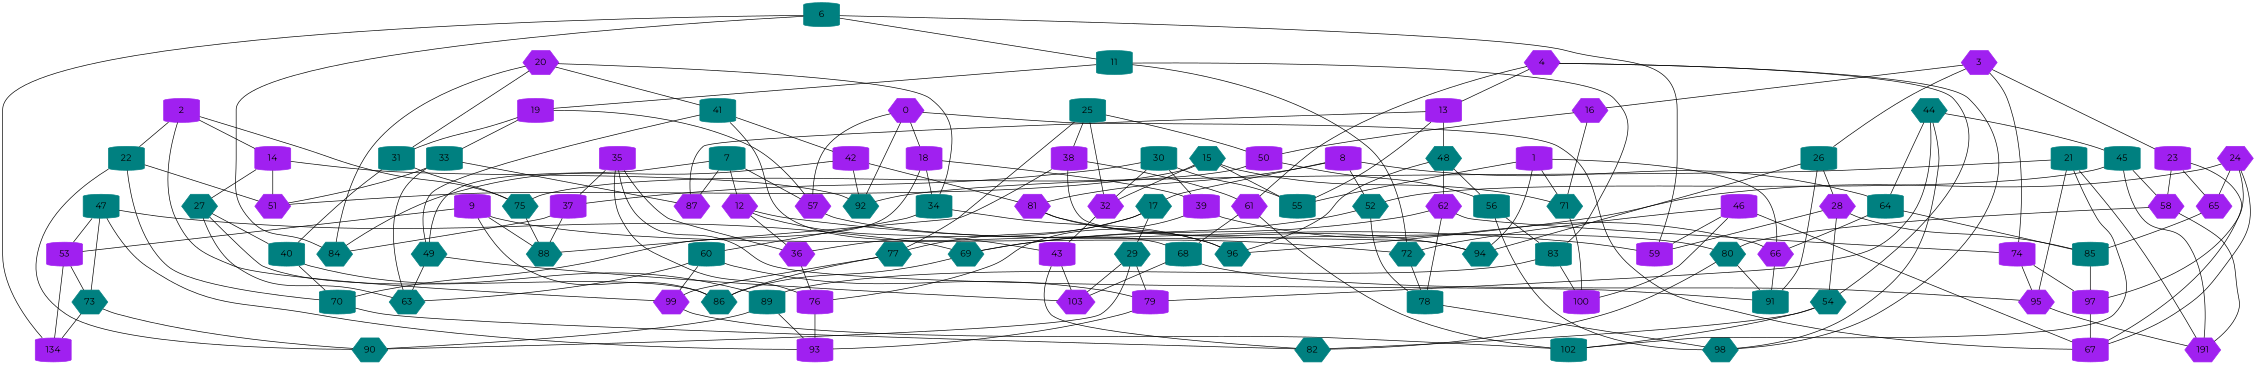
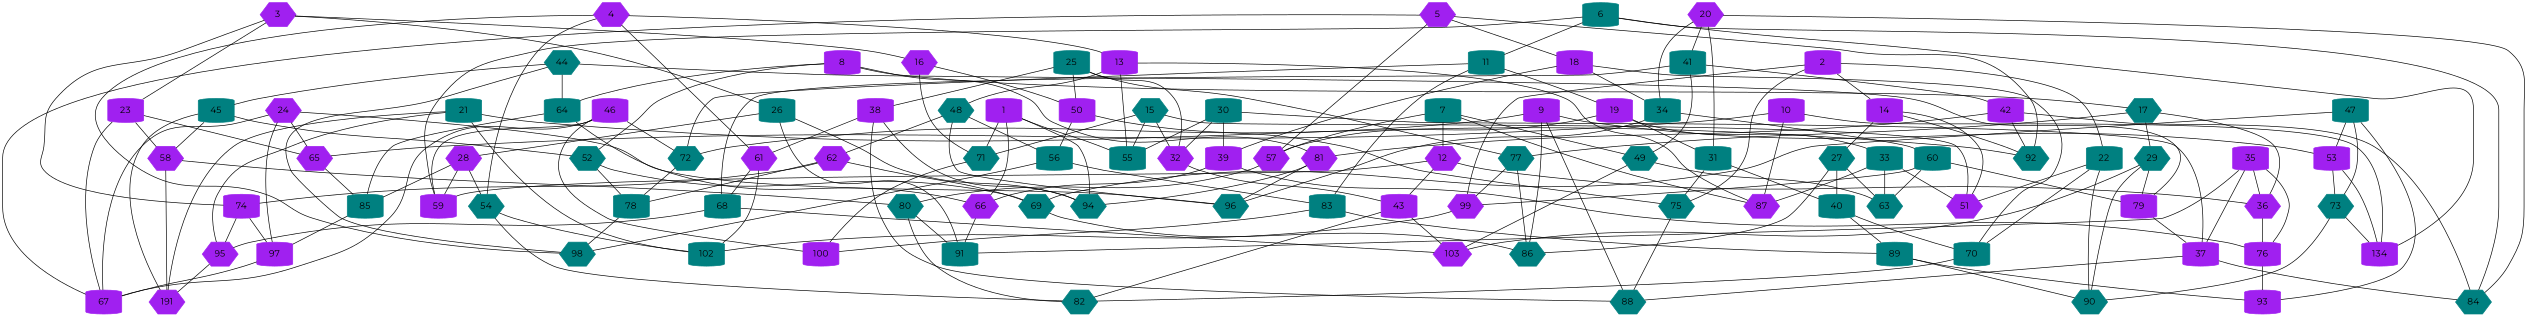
(906, 110) -> (1438, 15)
none -> (1786, 110)
(939, 343) -> (2170, 230)
